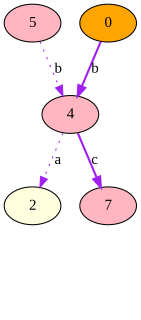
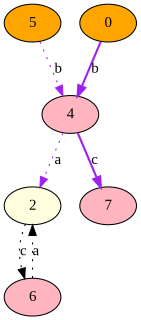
(33, 23) -> (33, 23)
none -> (33, 297)
